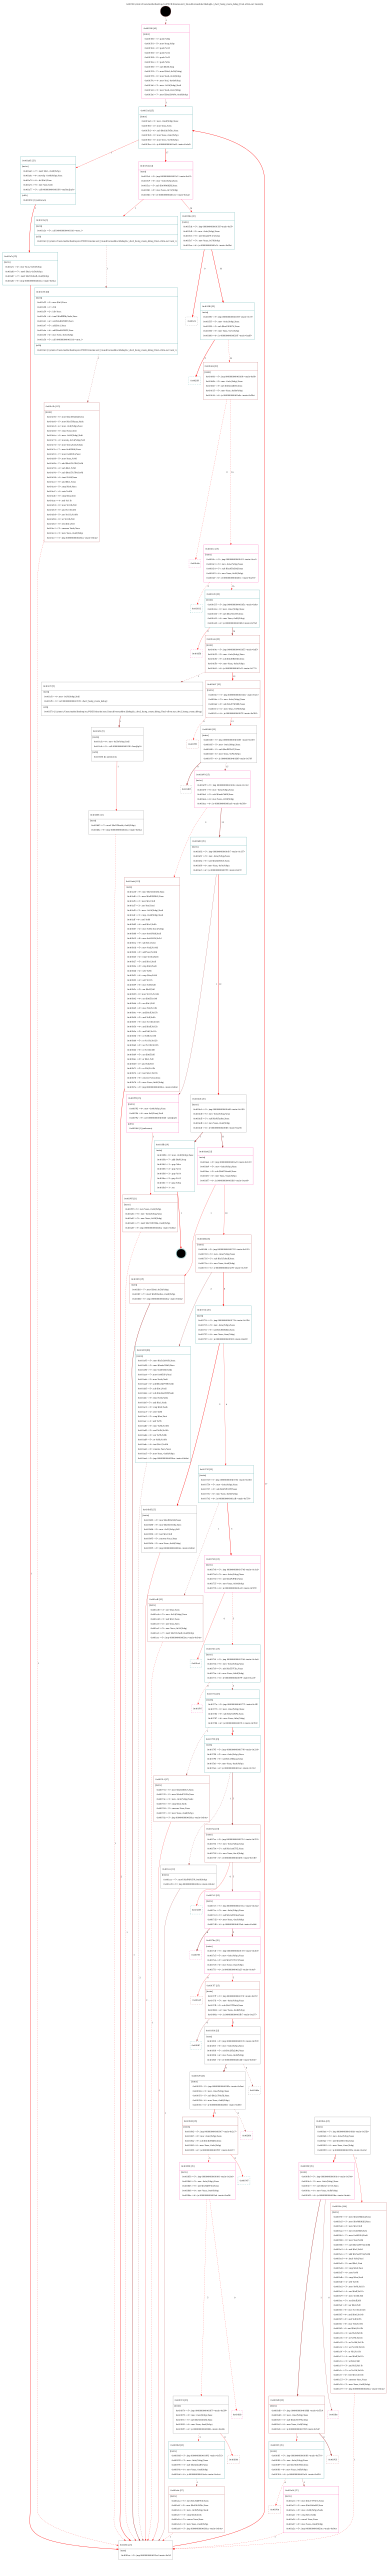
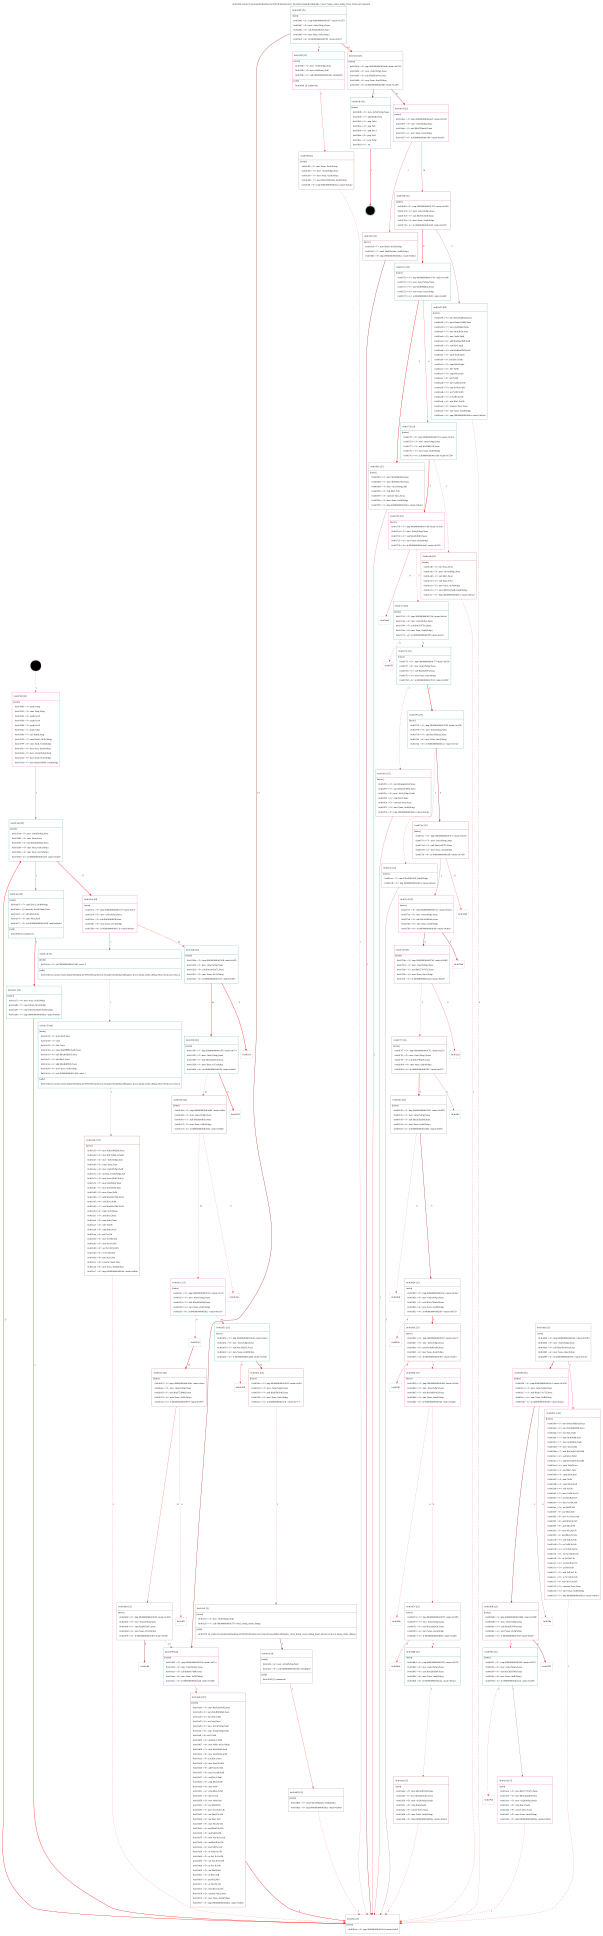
(233, 676) -> (190, 1357)
(220, 822) -> (257, 848)
